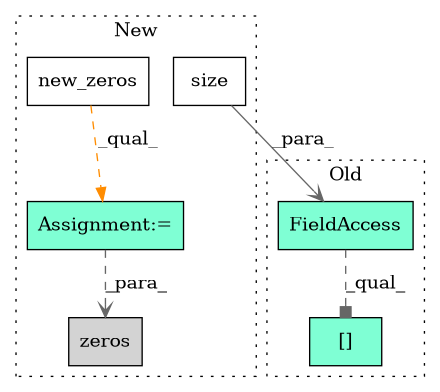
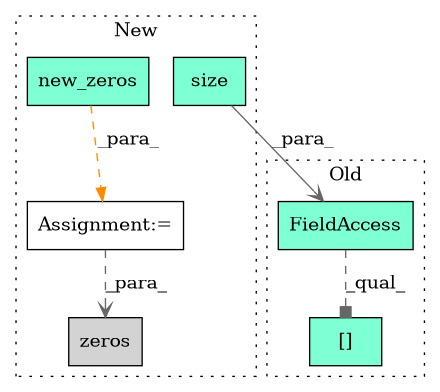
(88, 81) -> (88, 81)
(210, 81) -> (210, 81)
(128, 139) -> (128, 139)
(105, 226) -> (105, 226)
